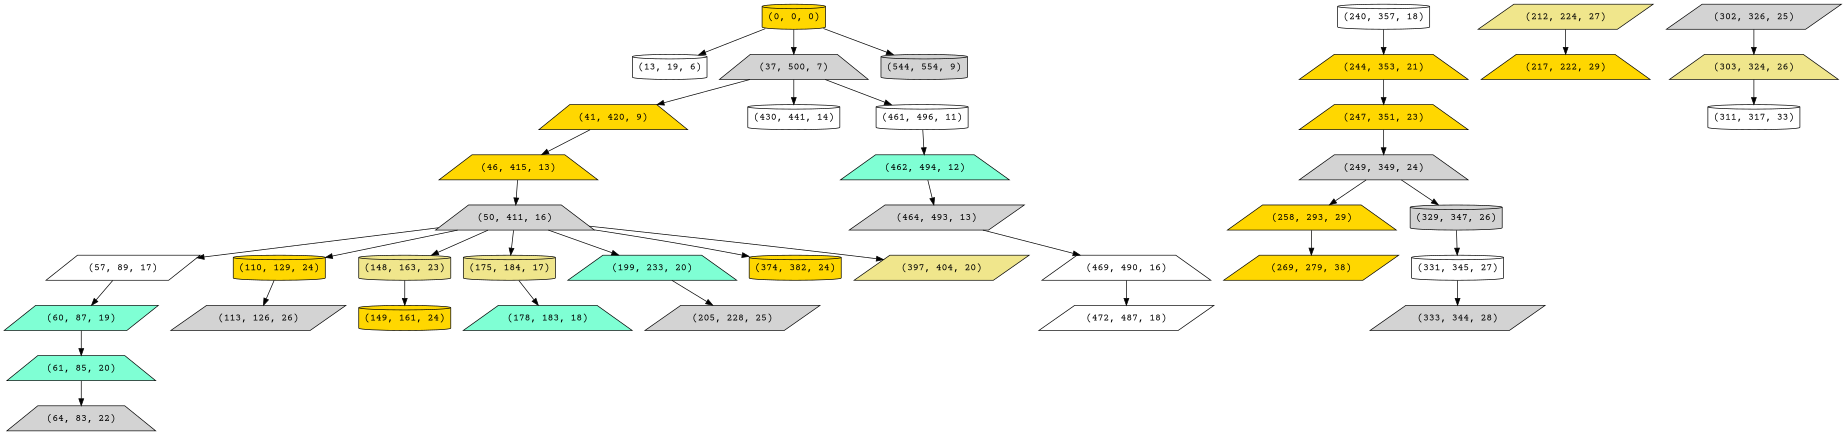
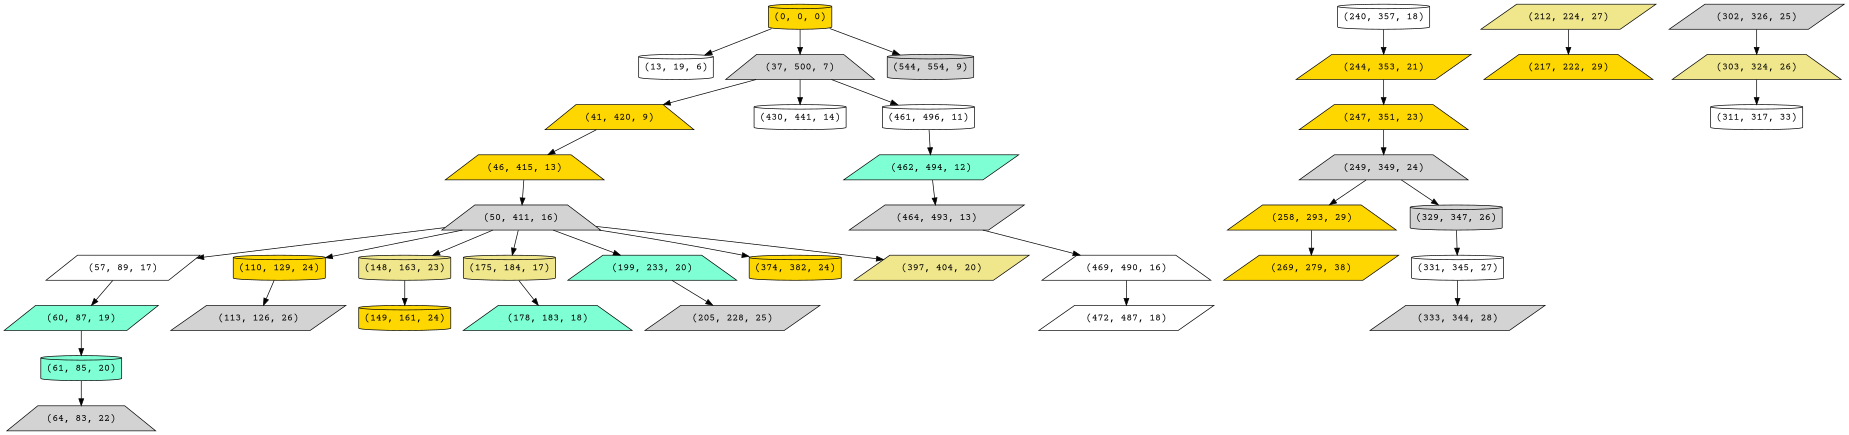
(1384, 67) -> (1384, 67)
(925, 167) -> (931, 167)
(81, 368) -> (81, 368)
